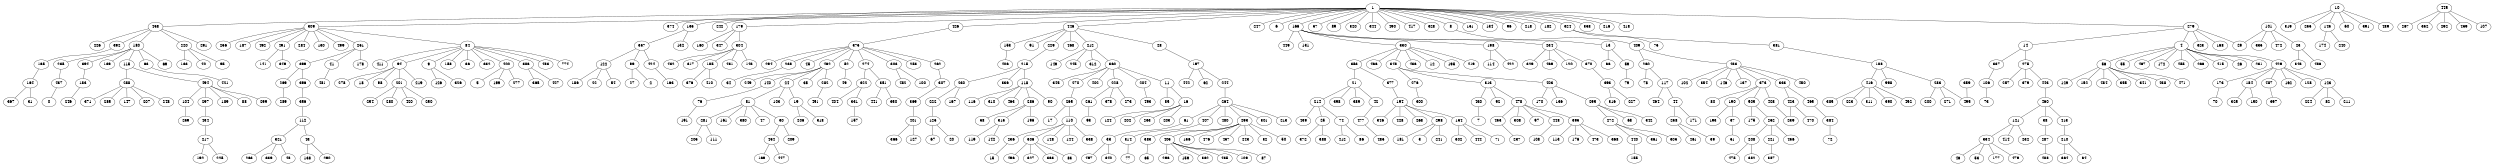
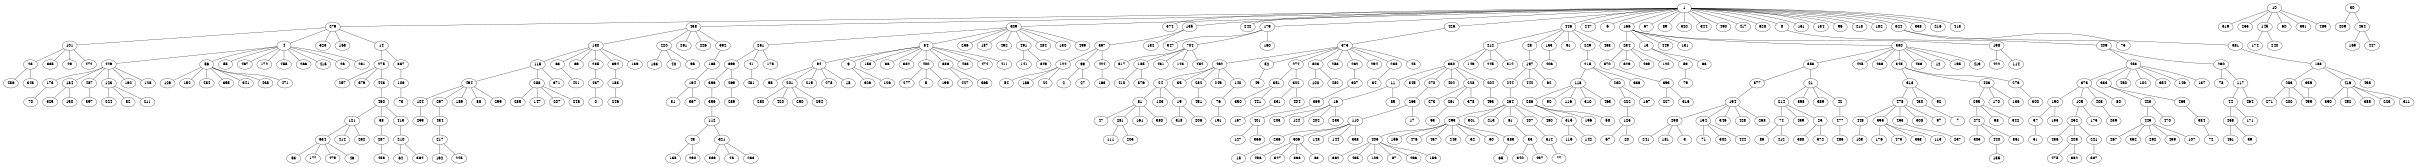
(2216, 36) -> (201, 36)
(739, 46) -> (1190, 46)
(565, 64) -> (985, 64)
none -> (1860, 64)
(1889, 83) -> (2367, 83)
(107, 93) -> (547, 74)
(1752, 102) -> (2080, 102)
(765, 112) -> none
(1791, 112) -> (2148, 112)
